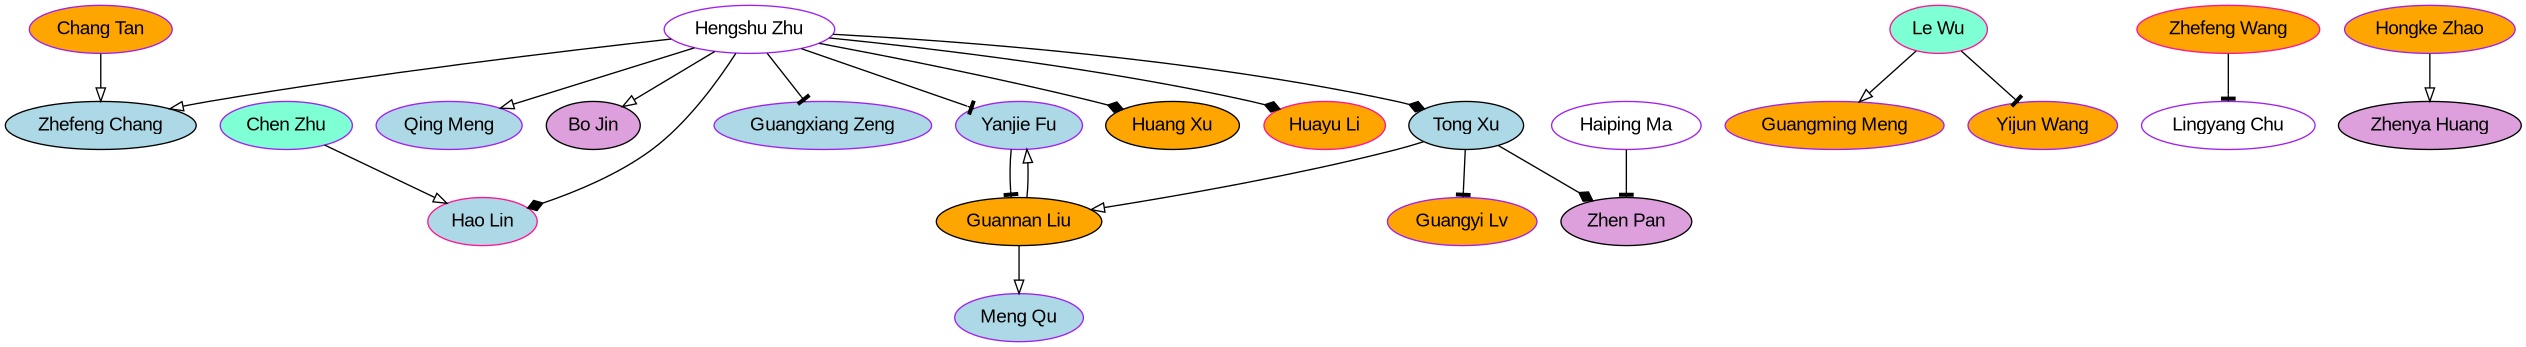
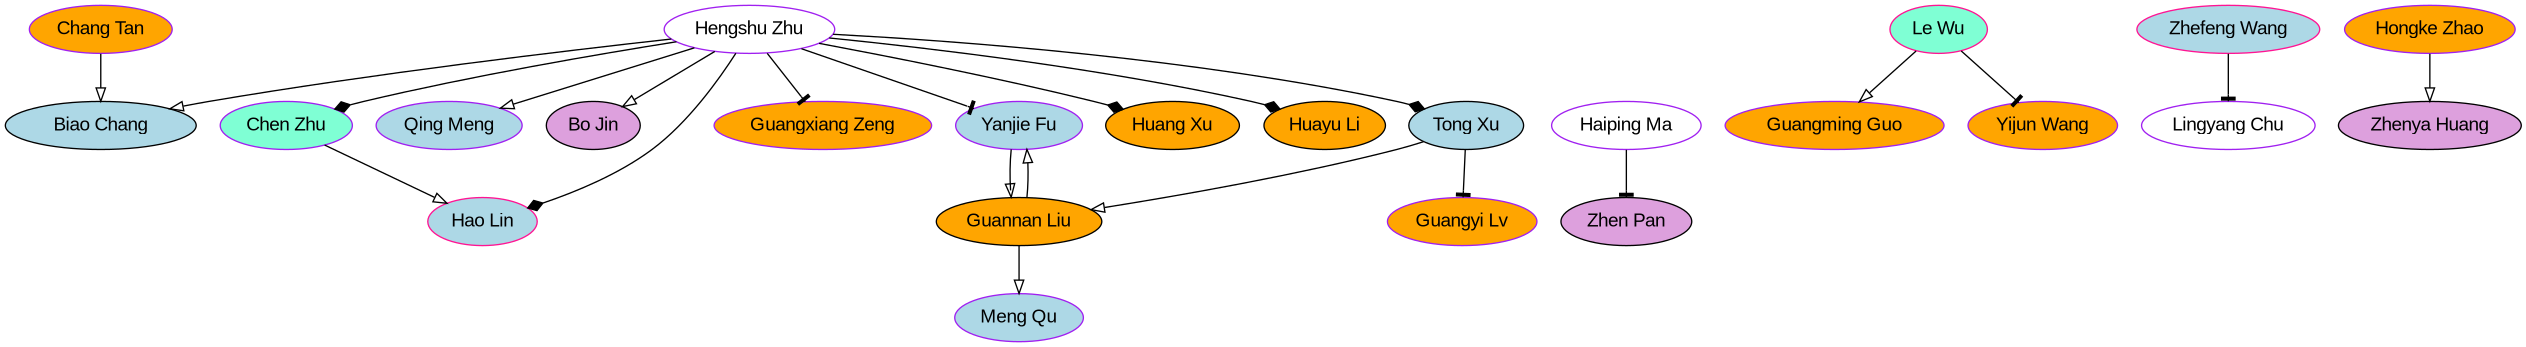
(2228, 29) -> (2228, 29)
none -> (513, 70)
(101, 125) -> (101, 125)
(823, 125) -> (823, 125)
(1325, 125) -> (1325, 125)
(1835, 125) -> (1835, 125)
(1538, 169) -> none
(1010, 170) -> (1010, 170)
